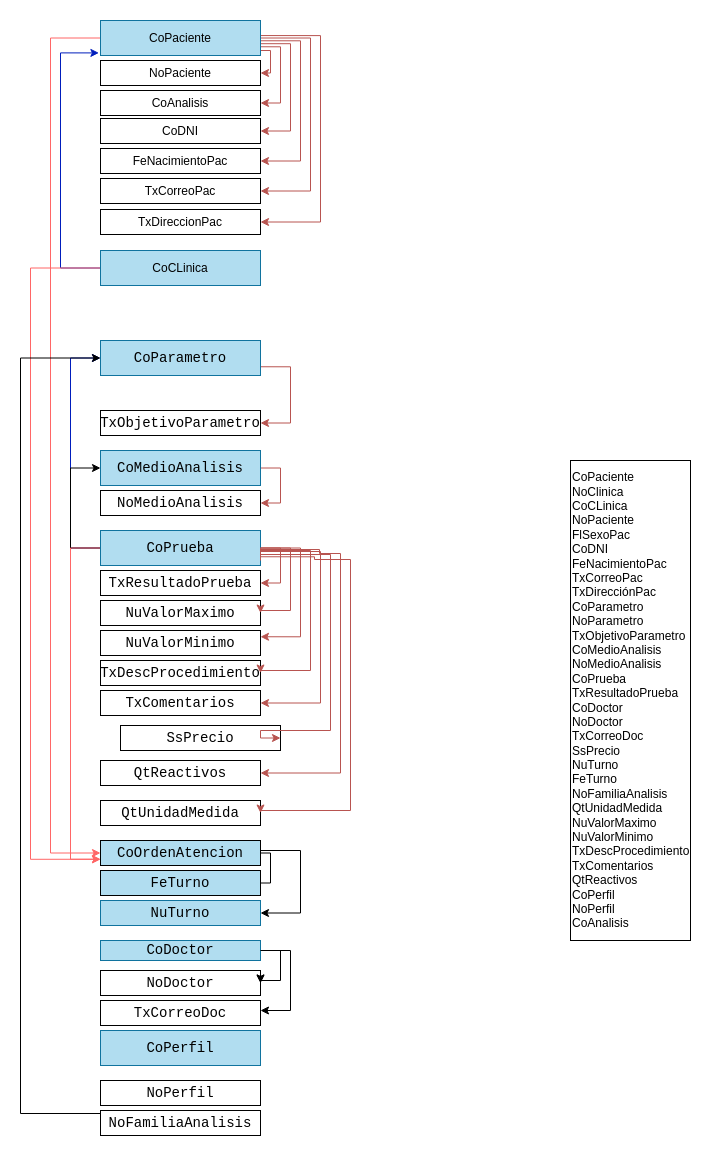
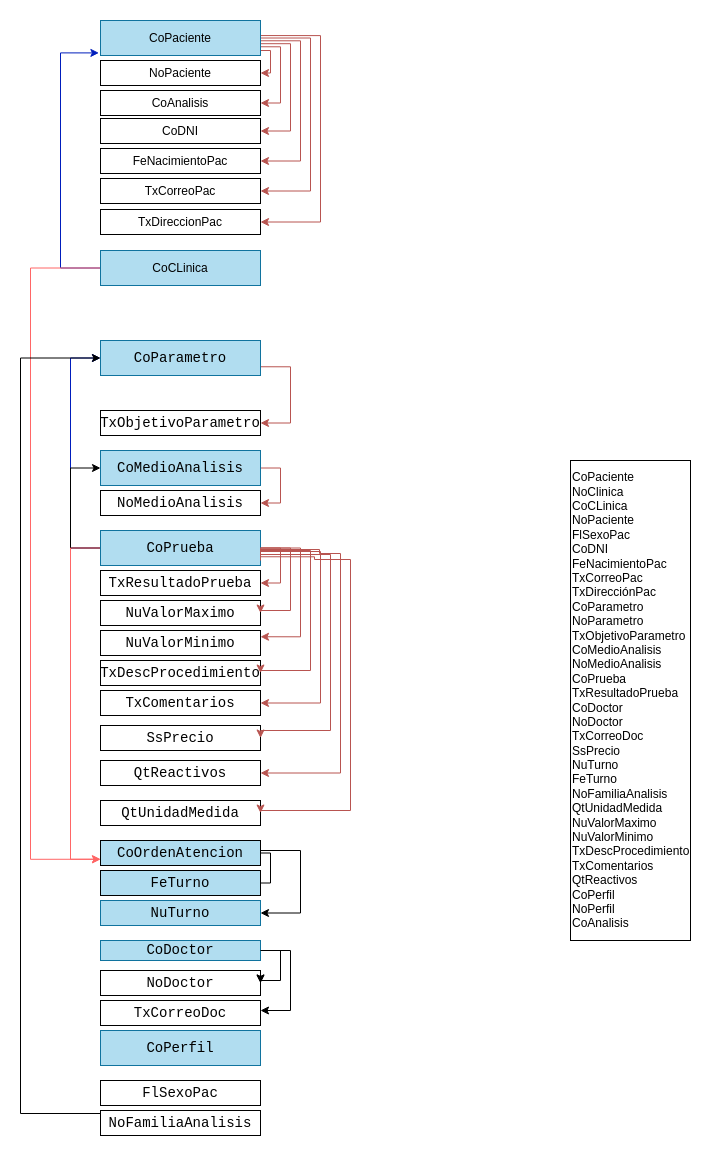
(51, 442) -> none
(201, 738) -> (181, 738)
(181, 1094) -> (181, 1094)
